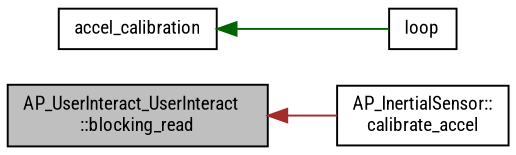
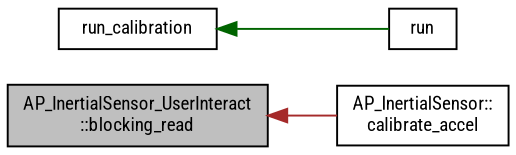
(138, 29) -> (138, 29)
(423, 29) -> (423, 29)
(138, 116) -> (138, 116)
